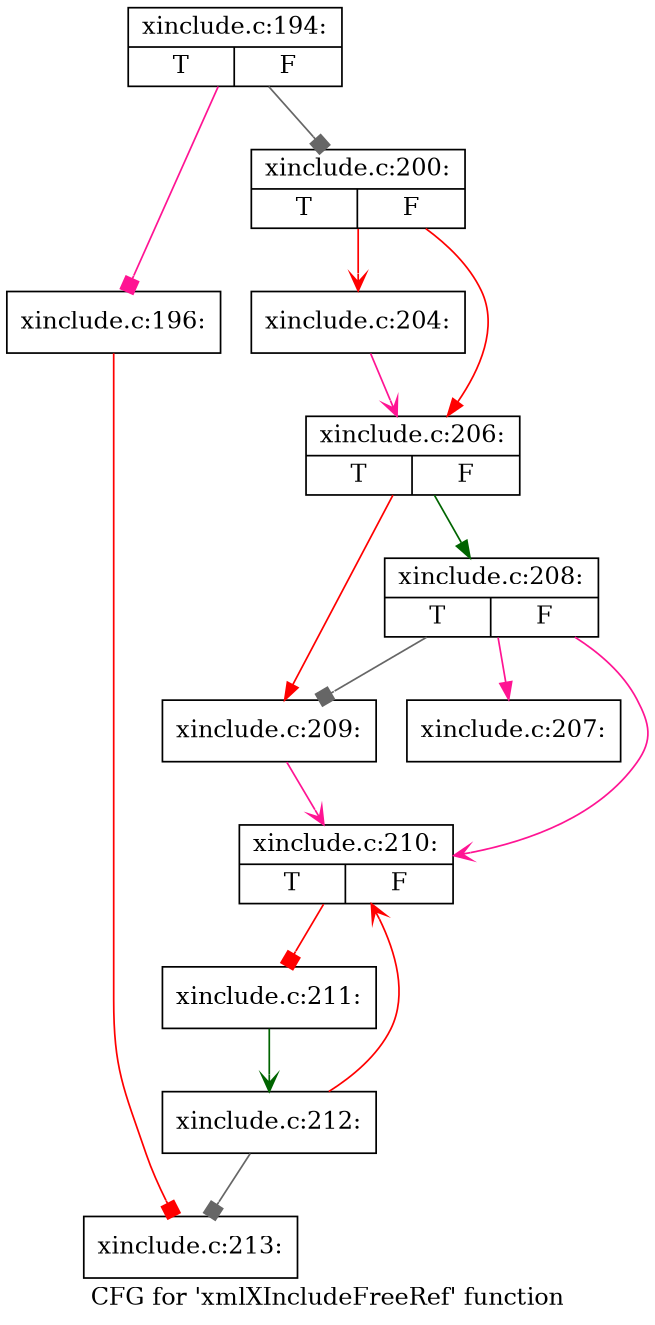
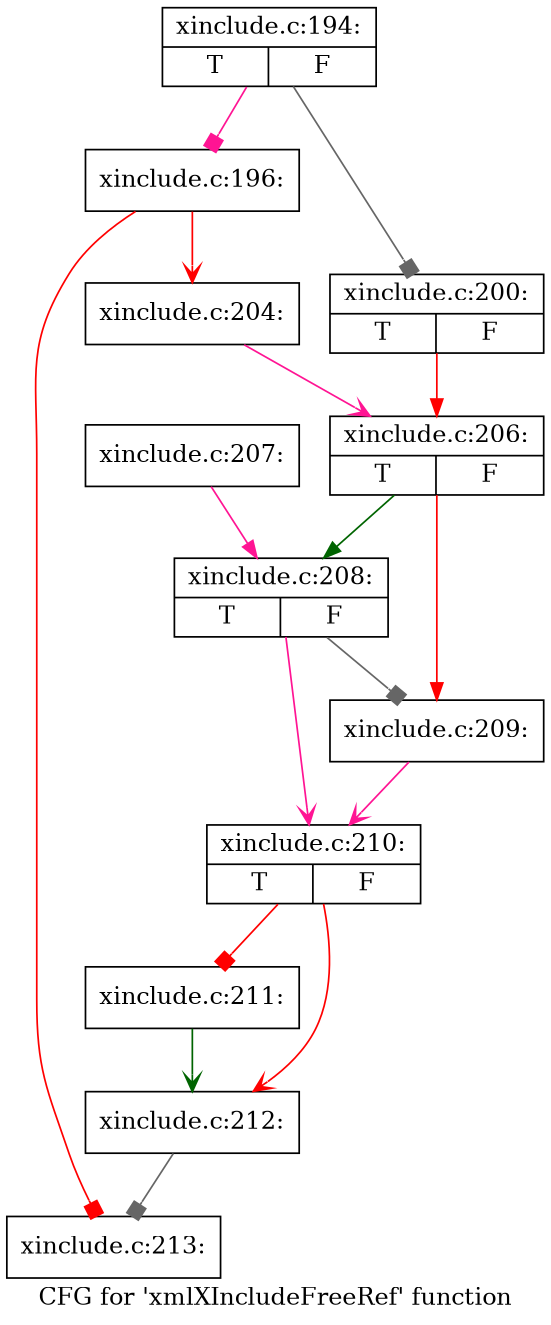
(358, 251) -> (192, 238)
(502, 660) -> (229, 515)
(395, 1017) -> (325, 1003)
